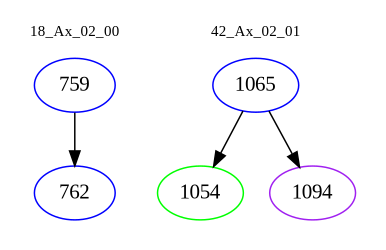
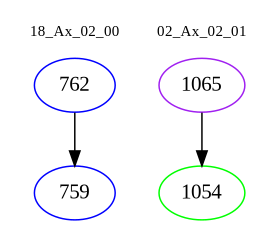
(257, 32) -> (203, 32)
(256, 85) -> (202, 85)
(75, 132) -> (75, 132)
(313, 193) -> none
